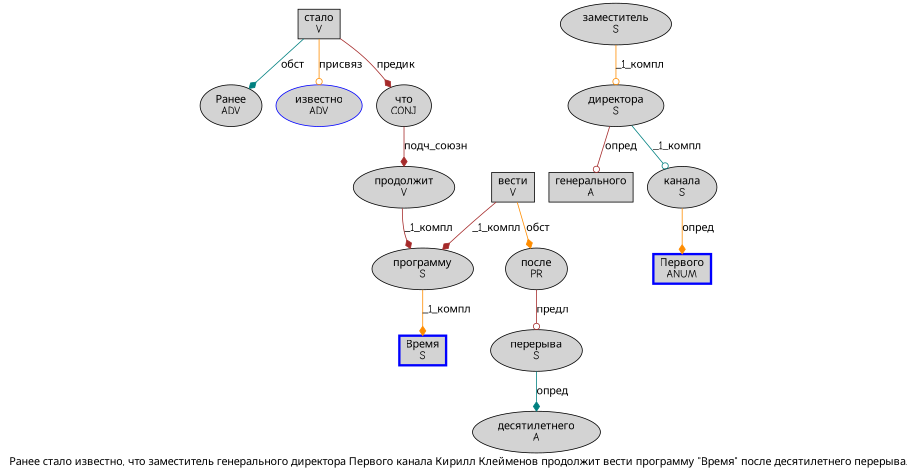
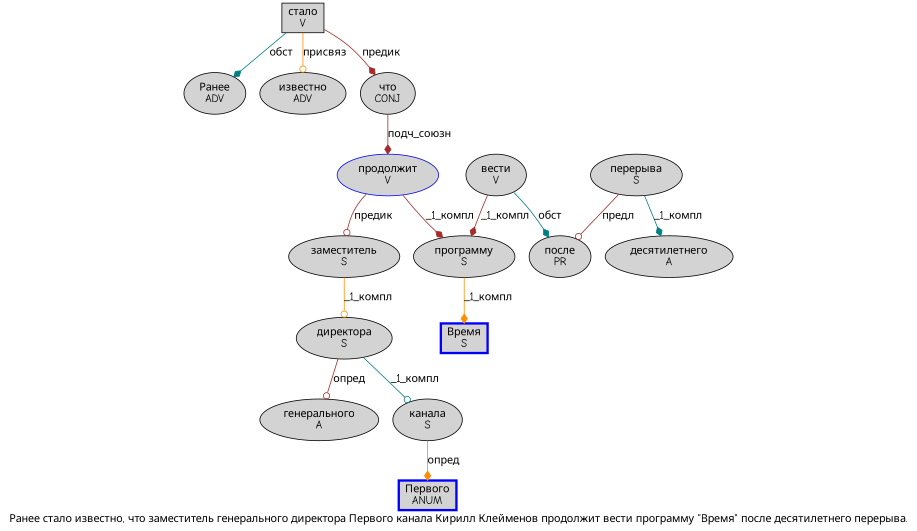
(319, 106) -> (303, 93)
(404, 187) -> (388, 175)
(513, 187) -> (496, 175)
(591, 187) -> (319, 420)
none -> (354, 210)
(523, 221) -> (530, 210)
(536, 306) -> (600, 214)
(552, 391) -> (678, 216)
